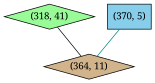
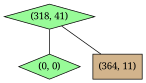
(129, 17) -> none
none -> (49, 67)
(89, 67) -> (118, 67)
